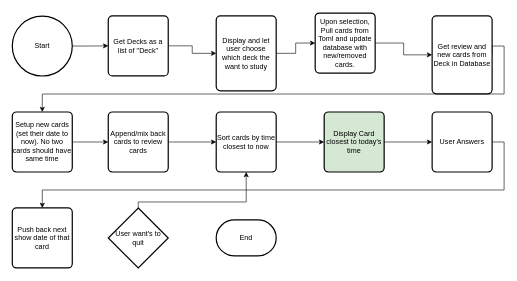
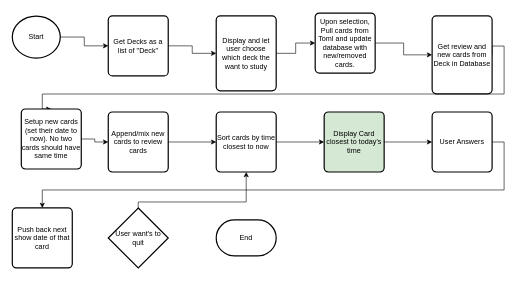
(42, 46) -> (36, 37)
(42, 142) -> (51, 139)
(138, 142) -> (138, 142)
